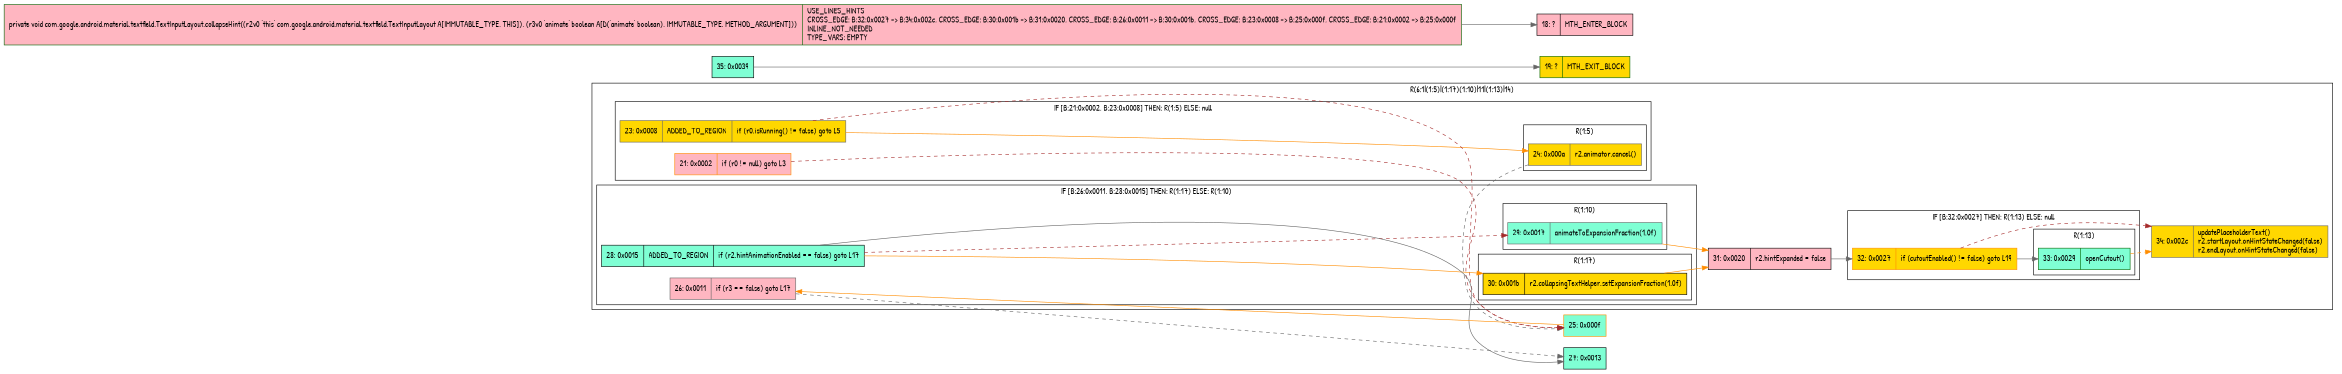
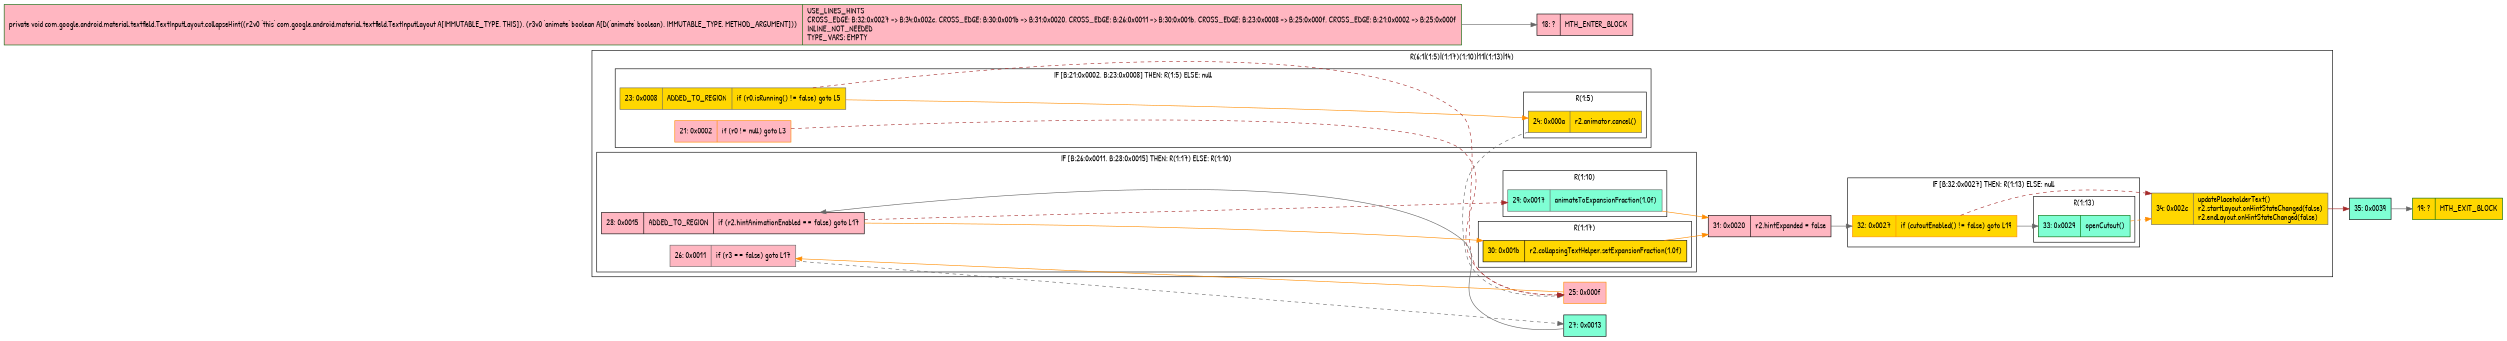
none -> (2336, 209)
(1224, 223) -> (1230, 191)
(733, 256) -> (733, 223)
(1585, 326) -> (1585, 293)
